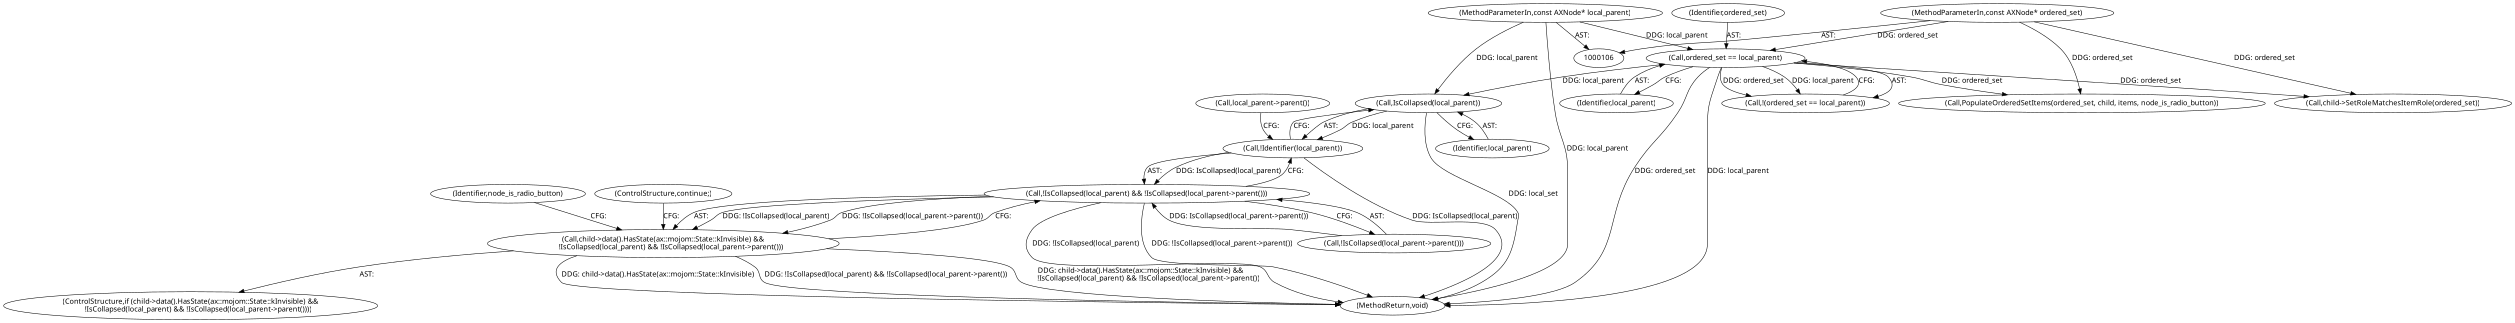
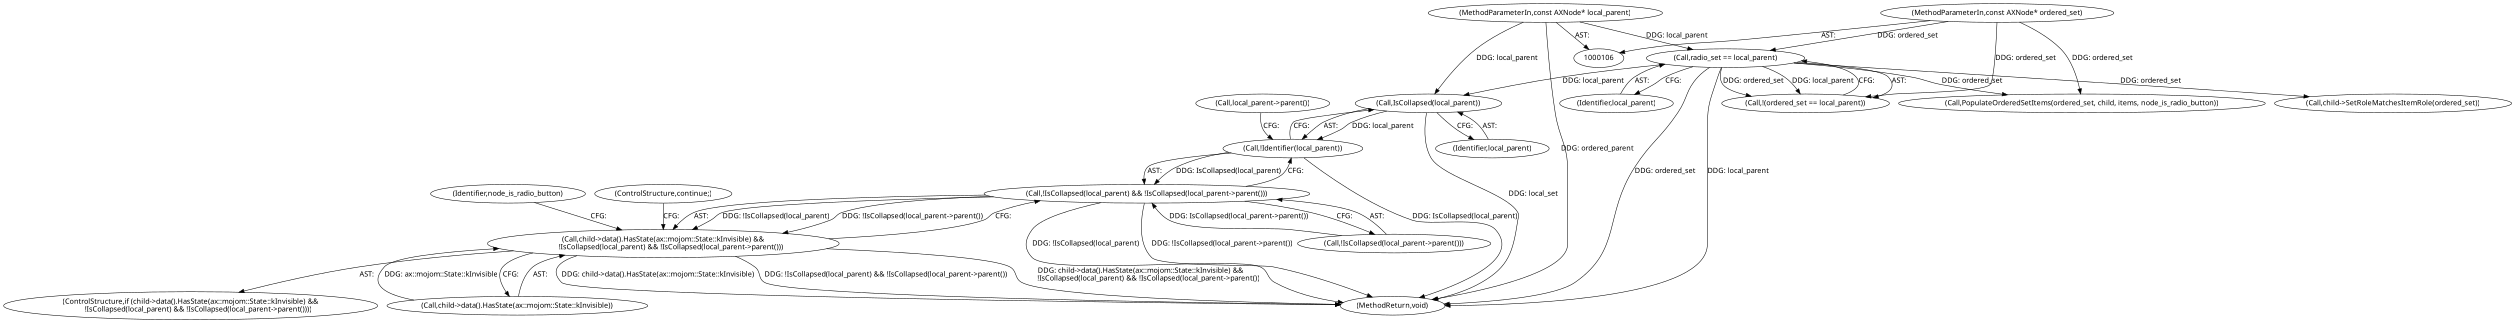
(1728, 13) -> none
(1726, 58) -> (1726, 58)
(2193, 58) -> (1958, 91)
(1598, 149) -> (1598, 149)
none -> (517, 306)
